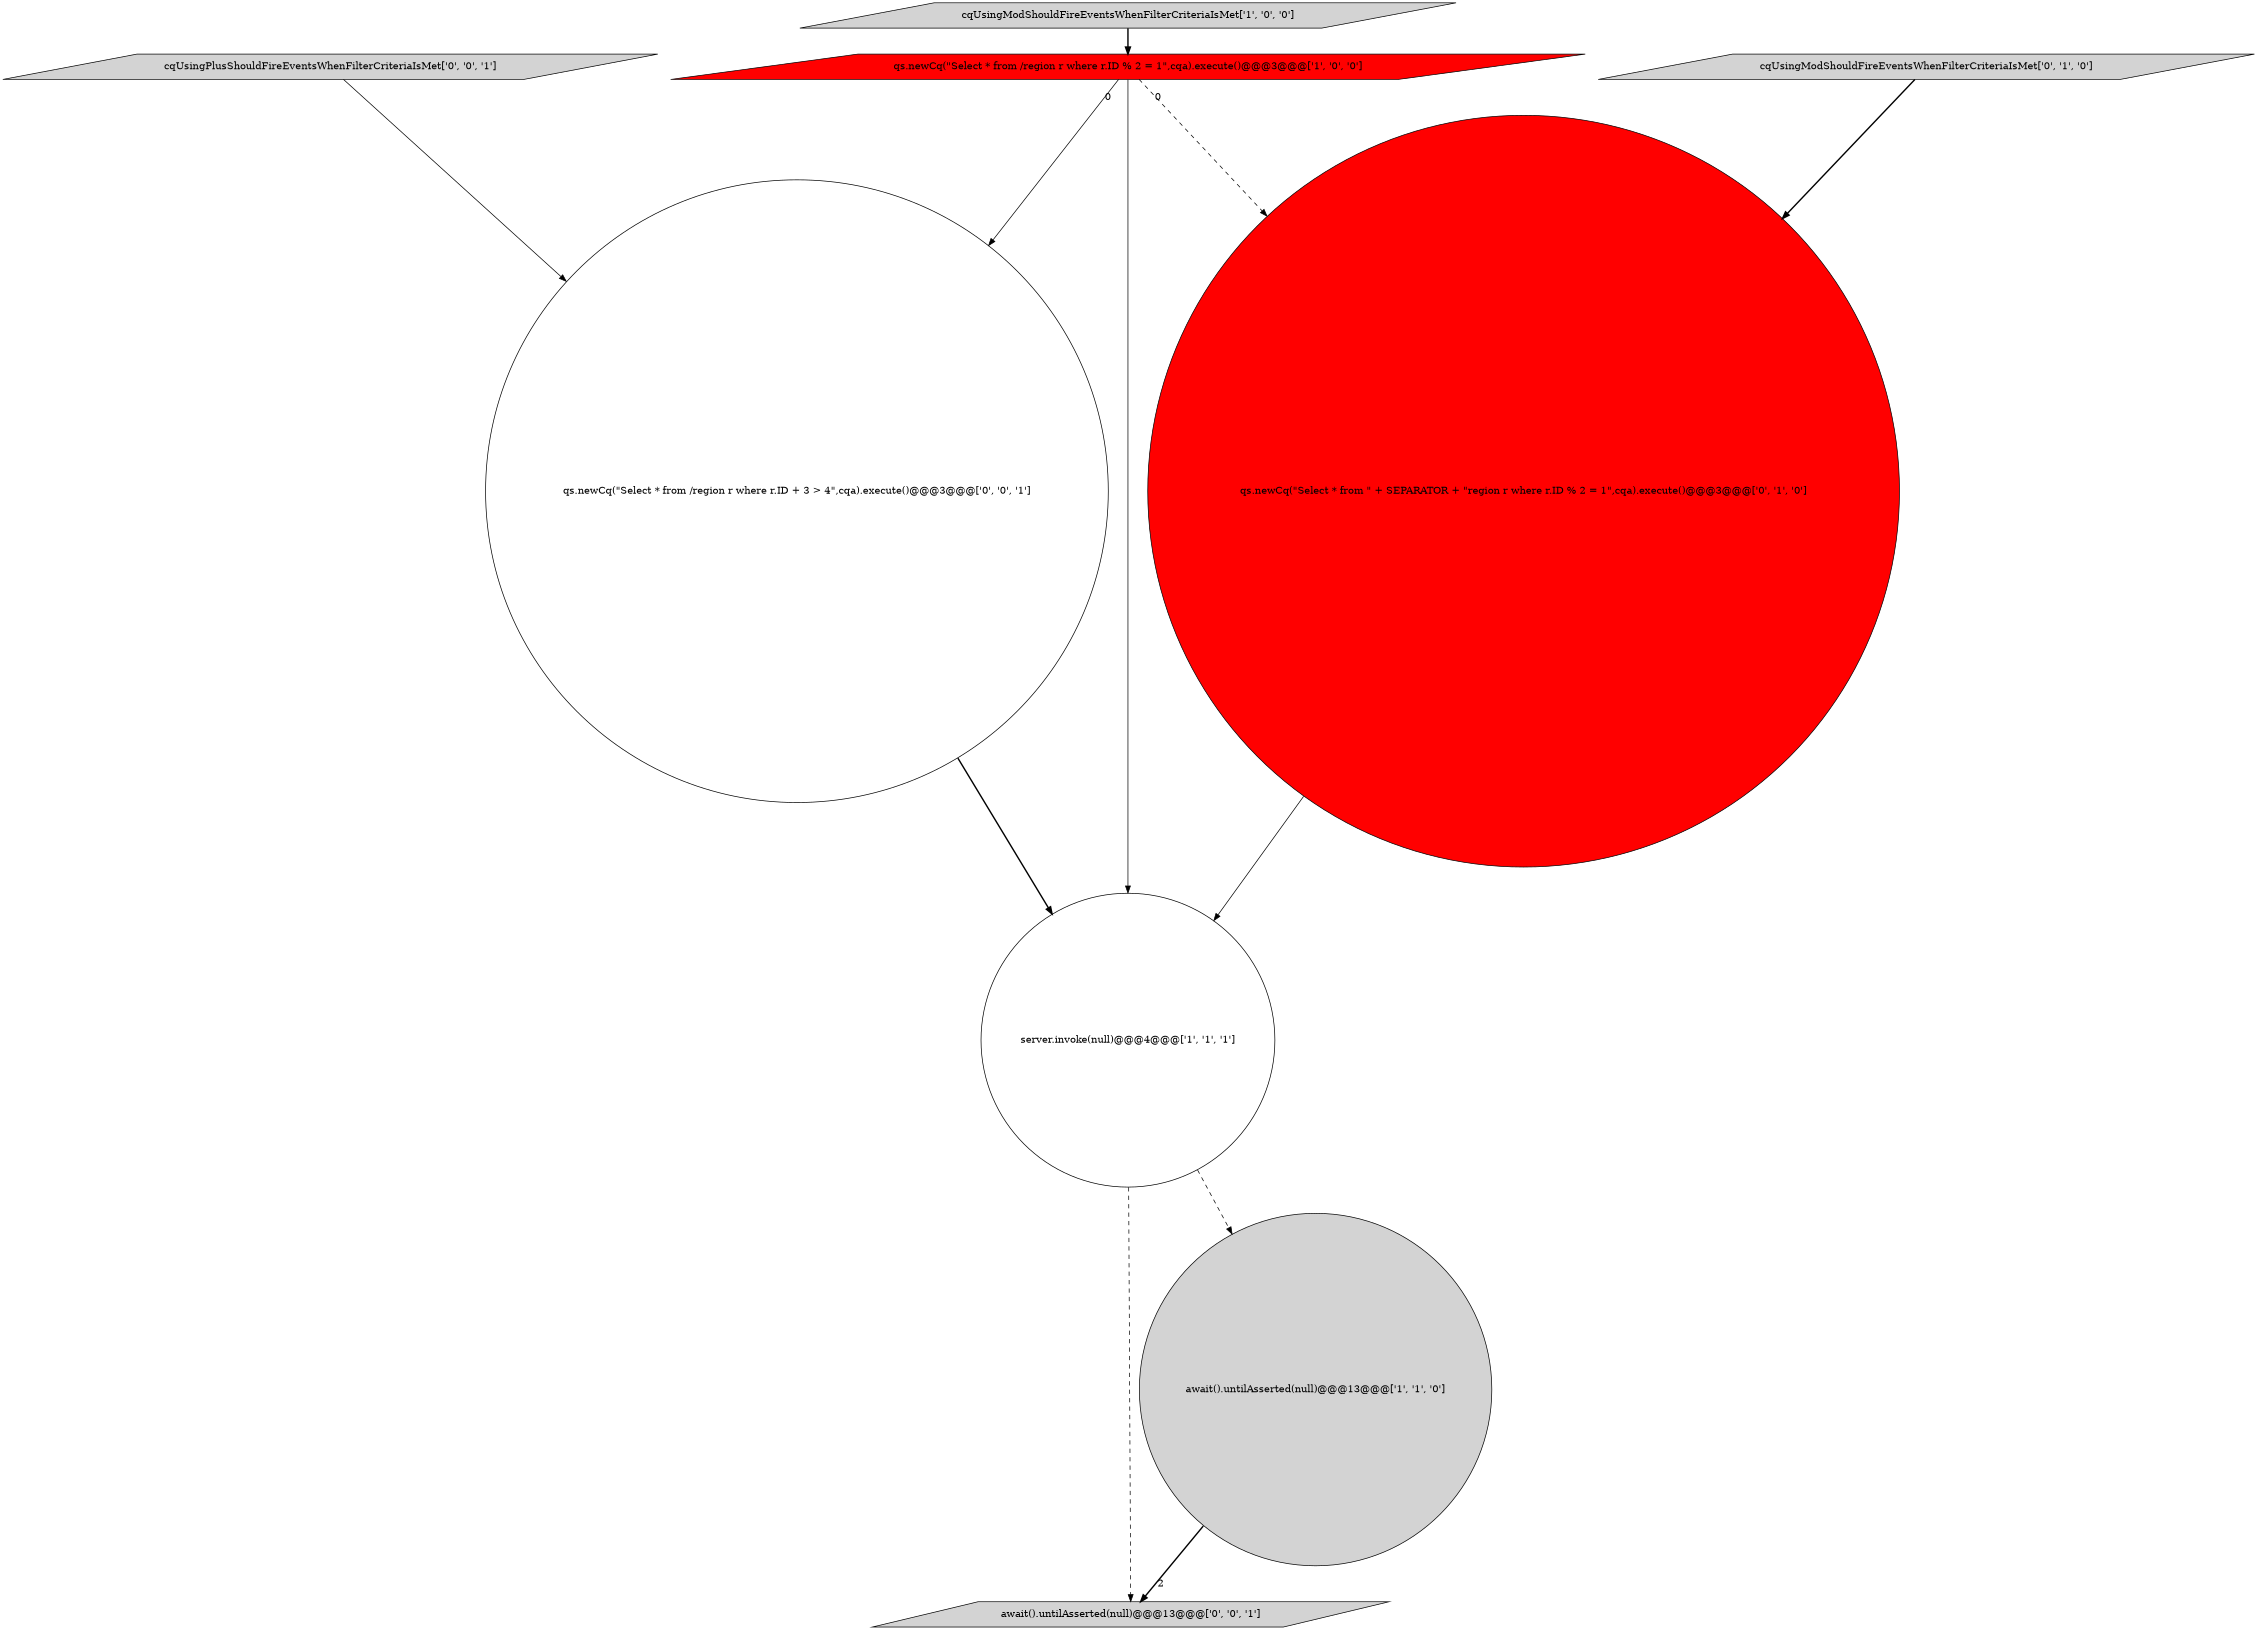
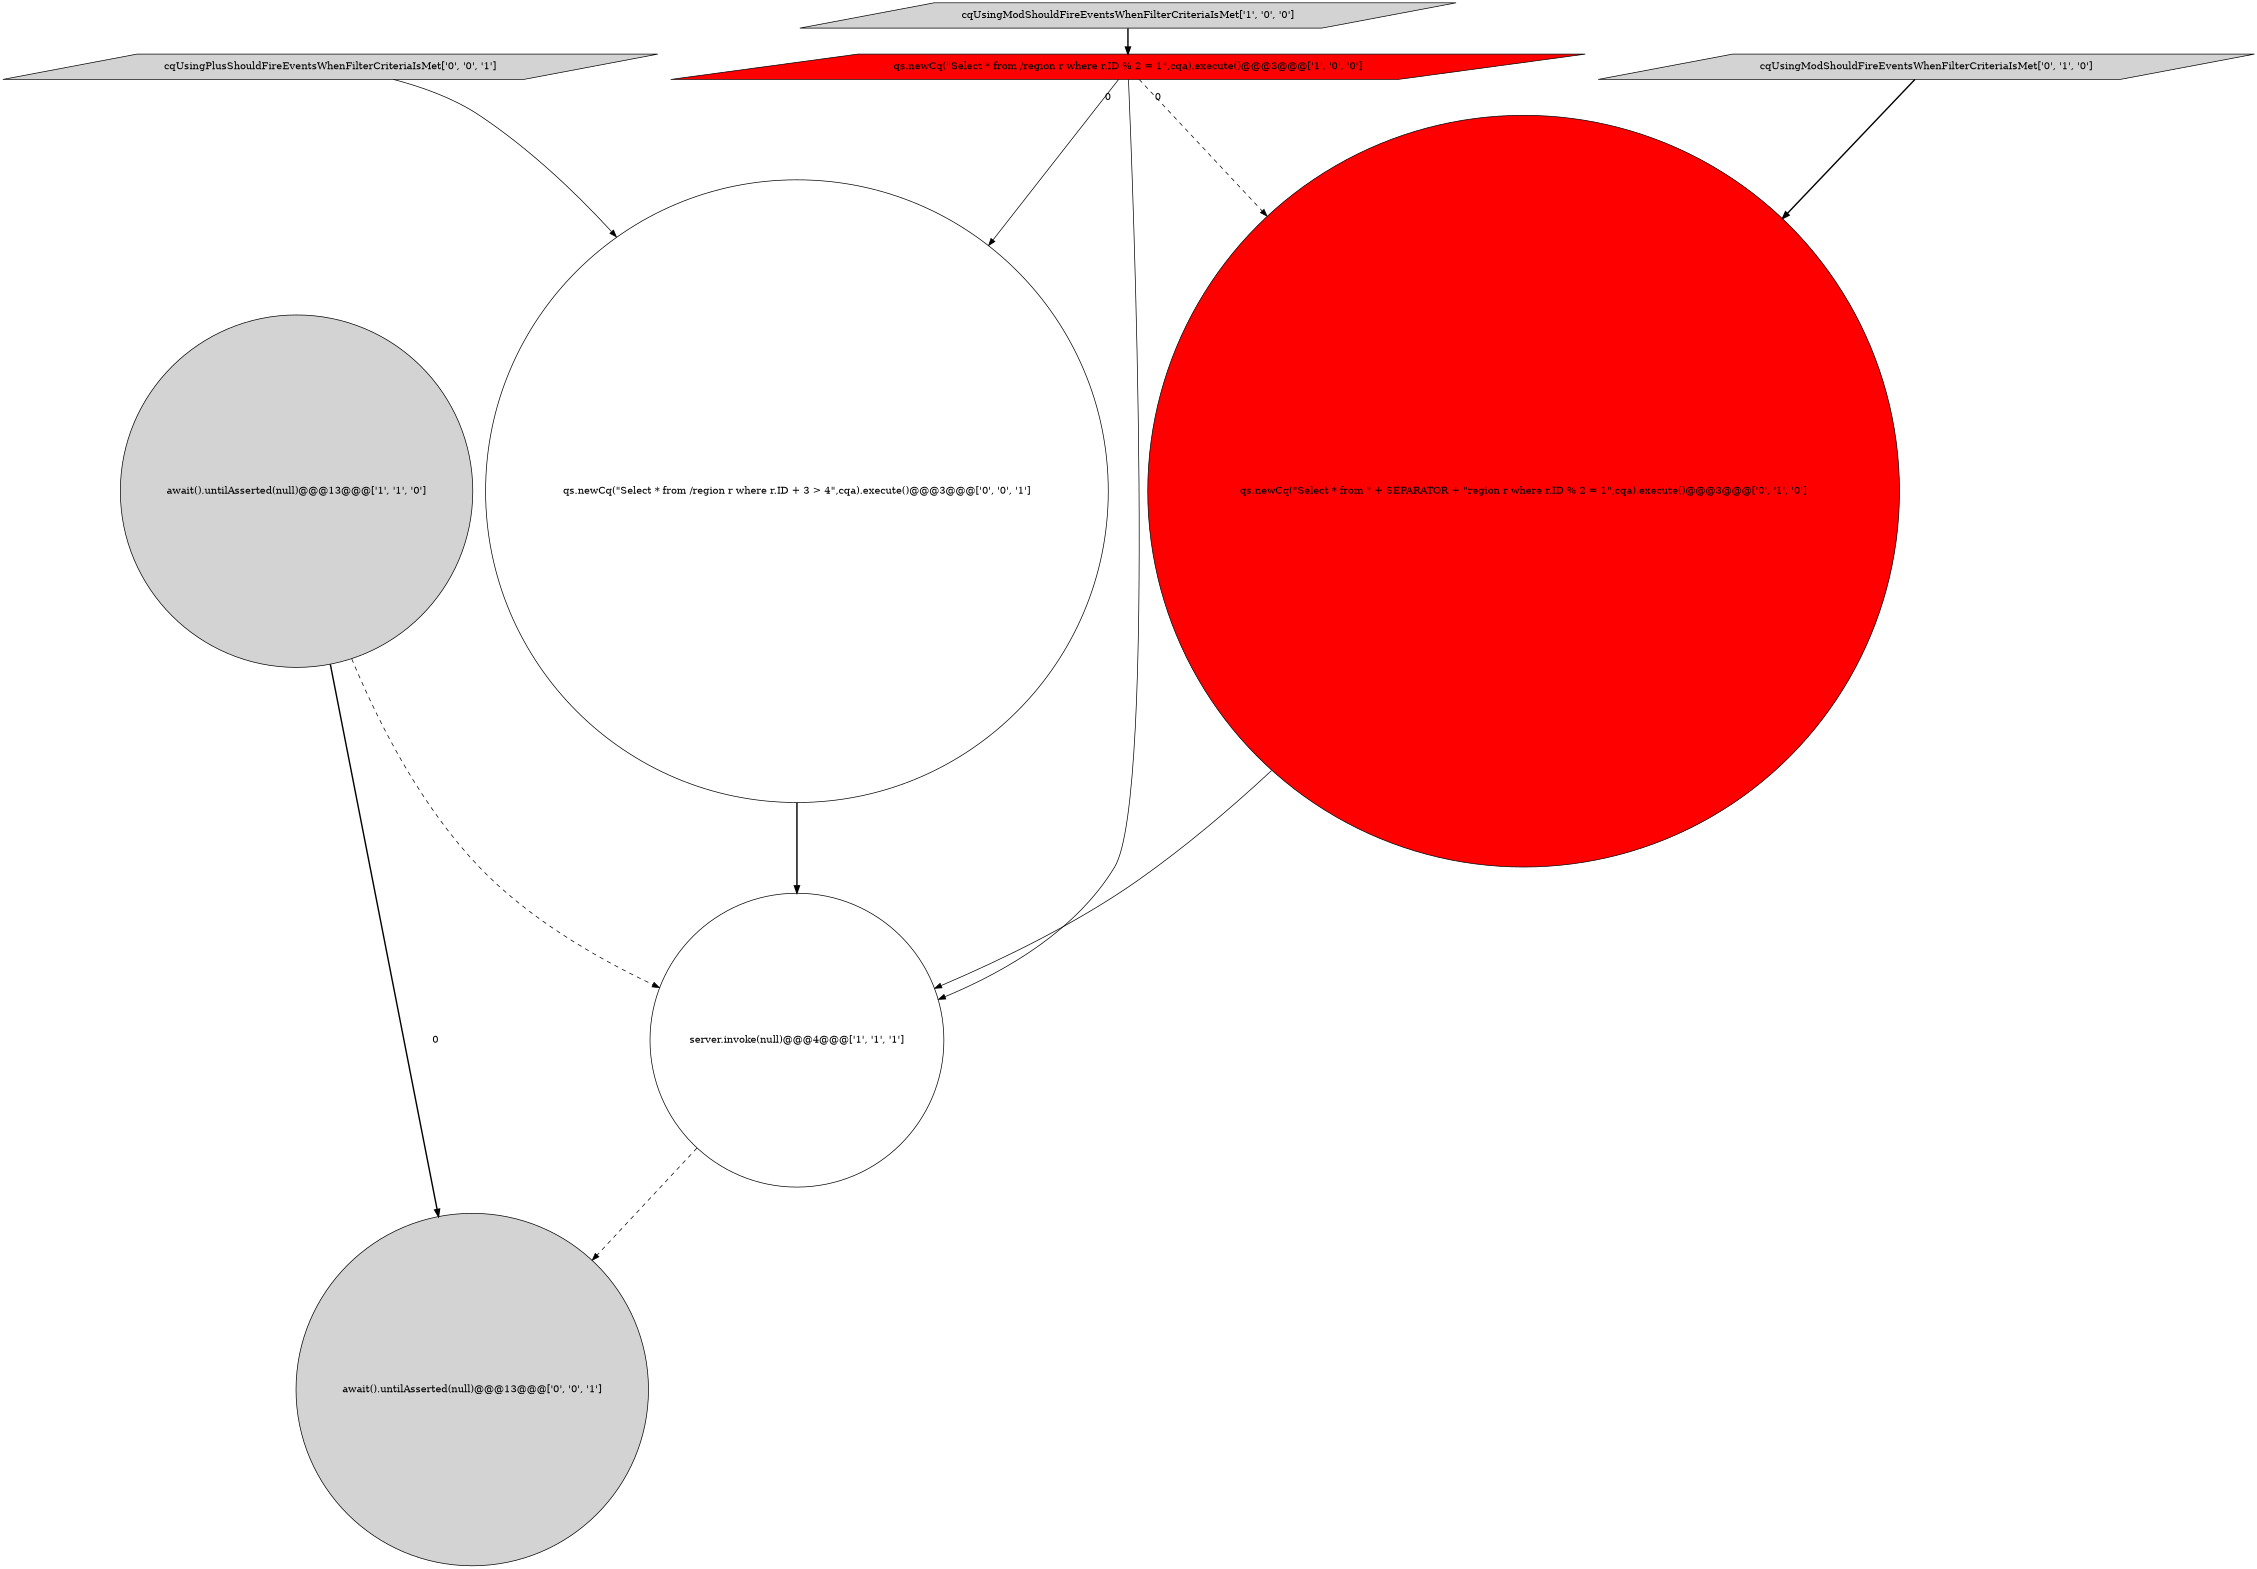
(1213, 1199) -> (468, 854)
(1161, 1584) -> (436, 1040)
(1131, 1614) -> (472, 1390)
